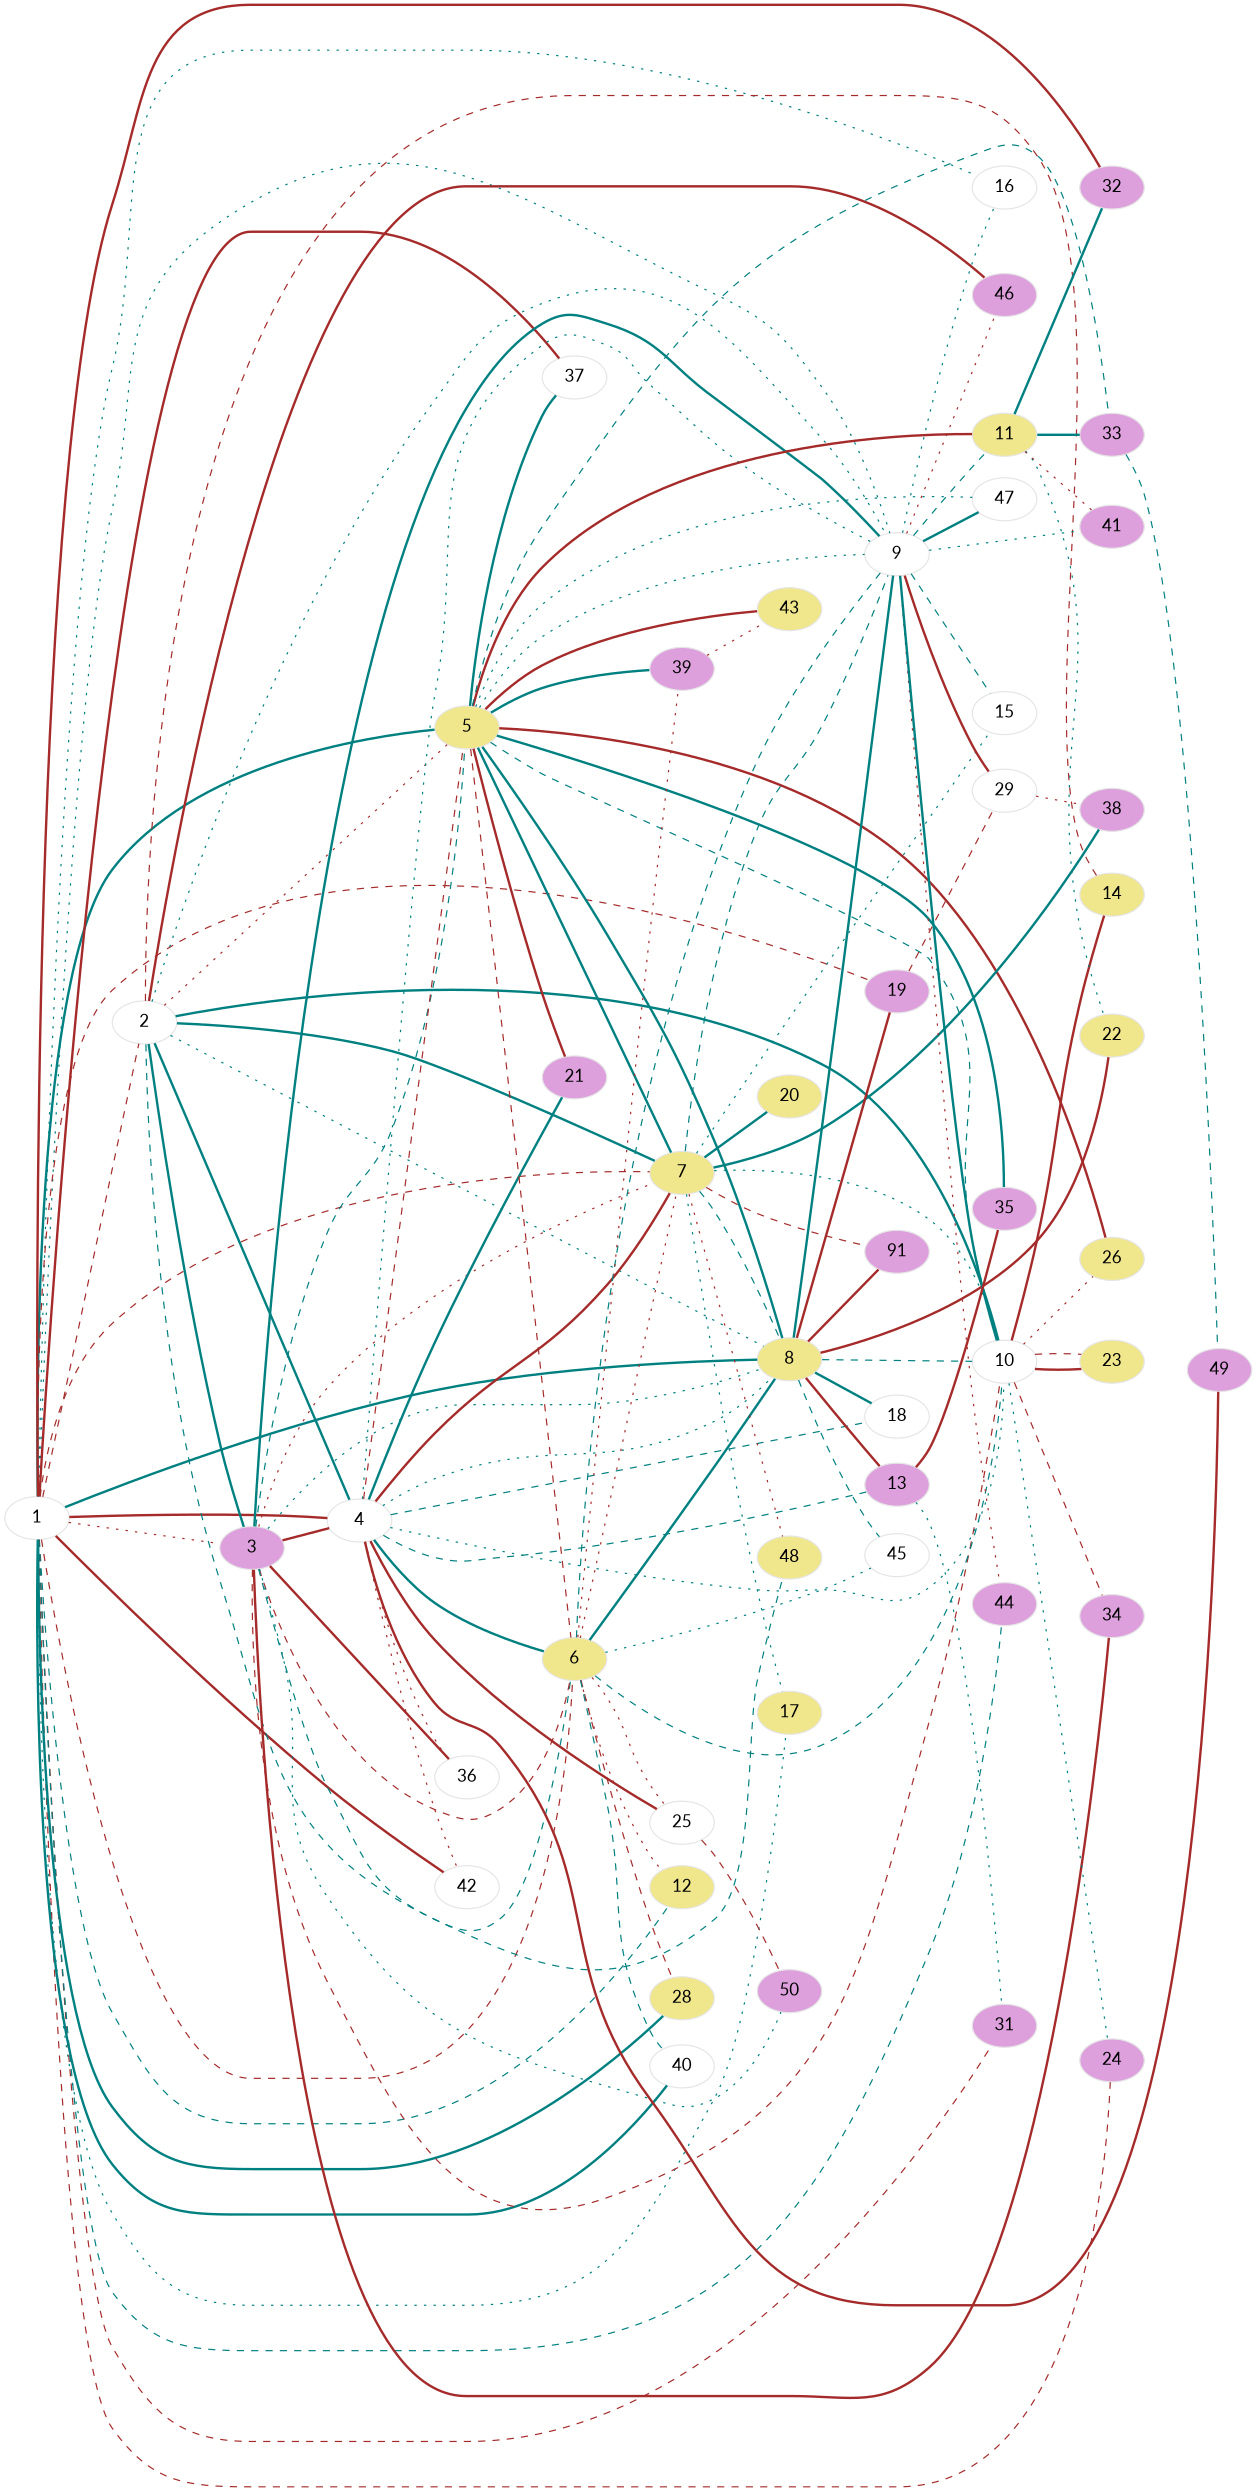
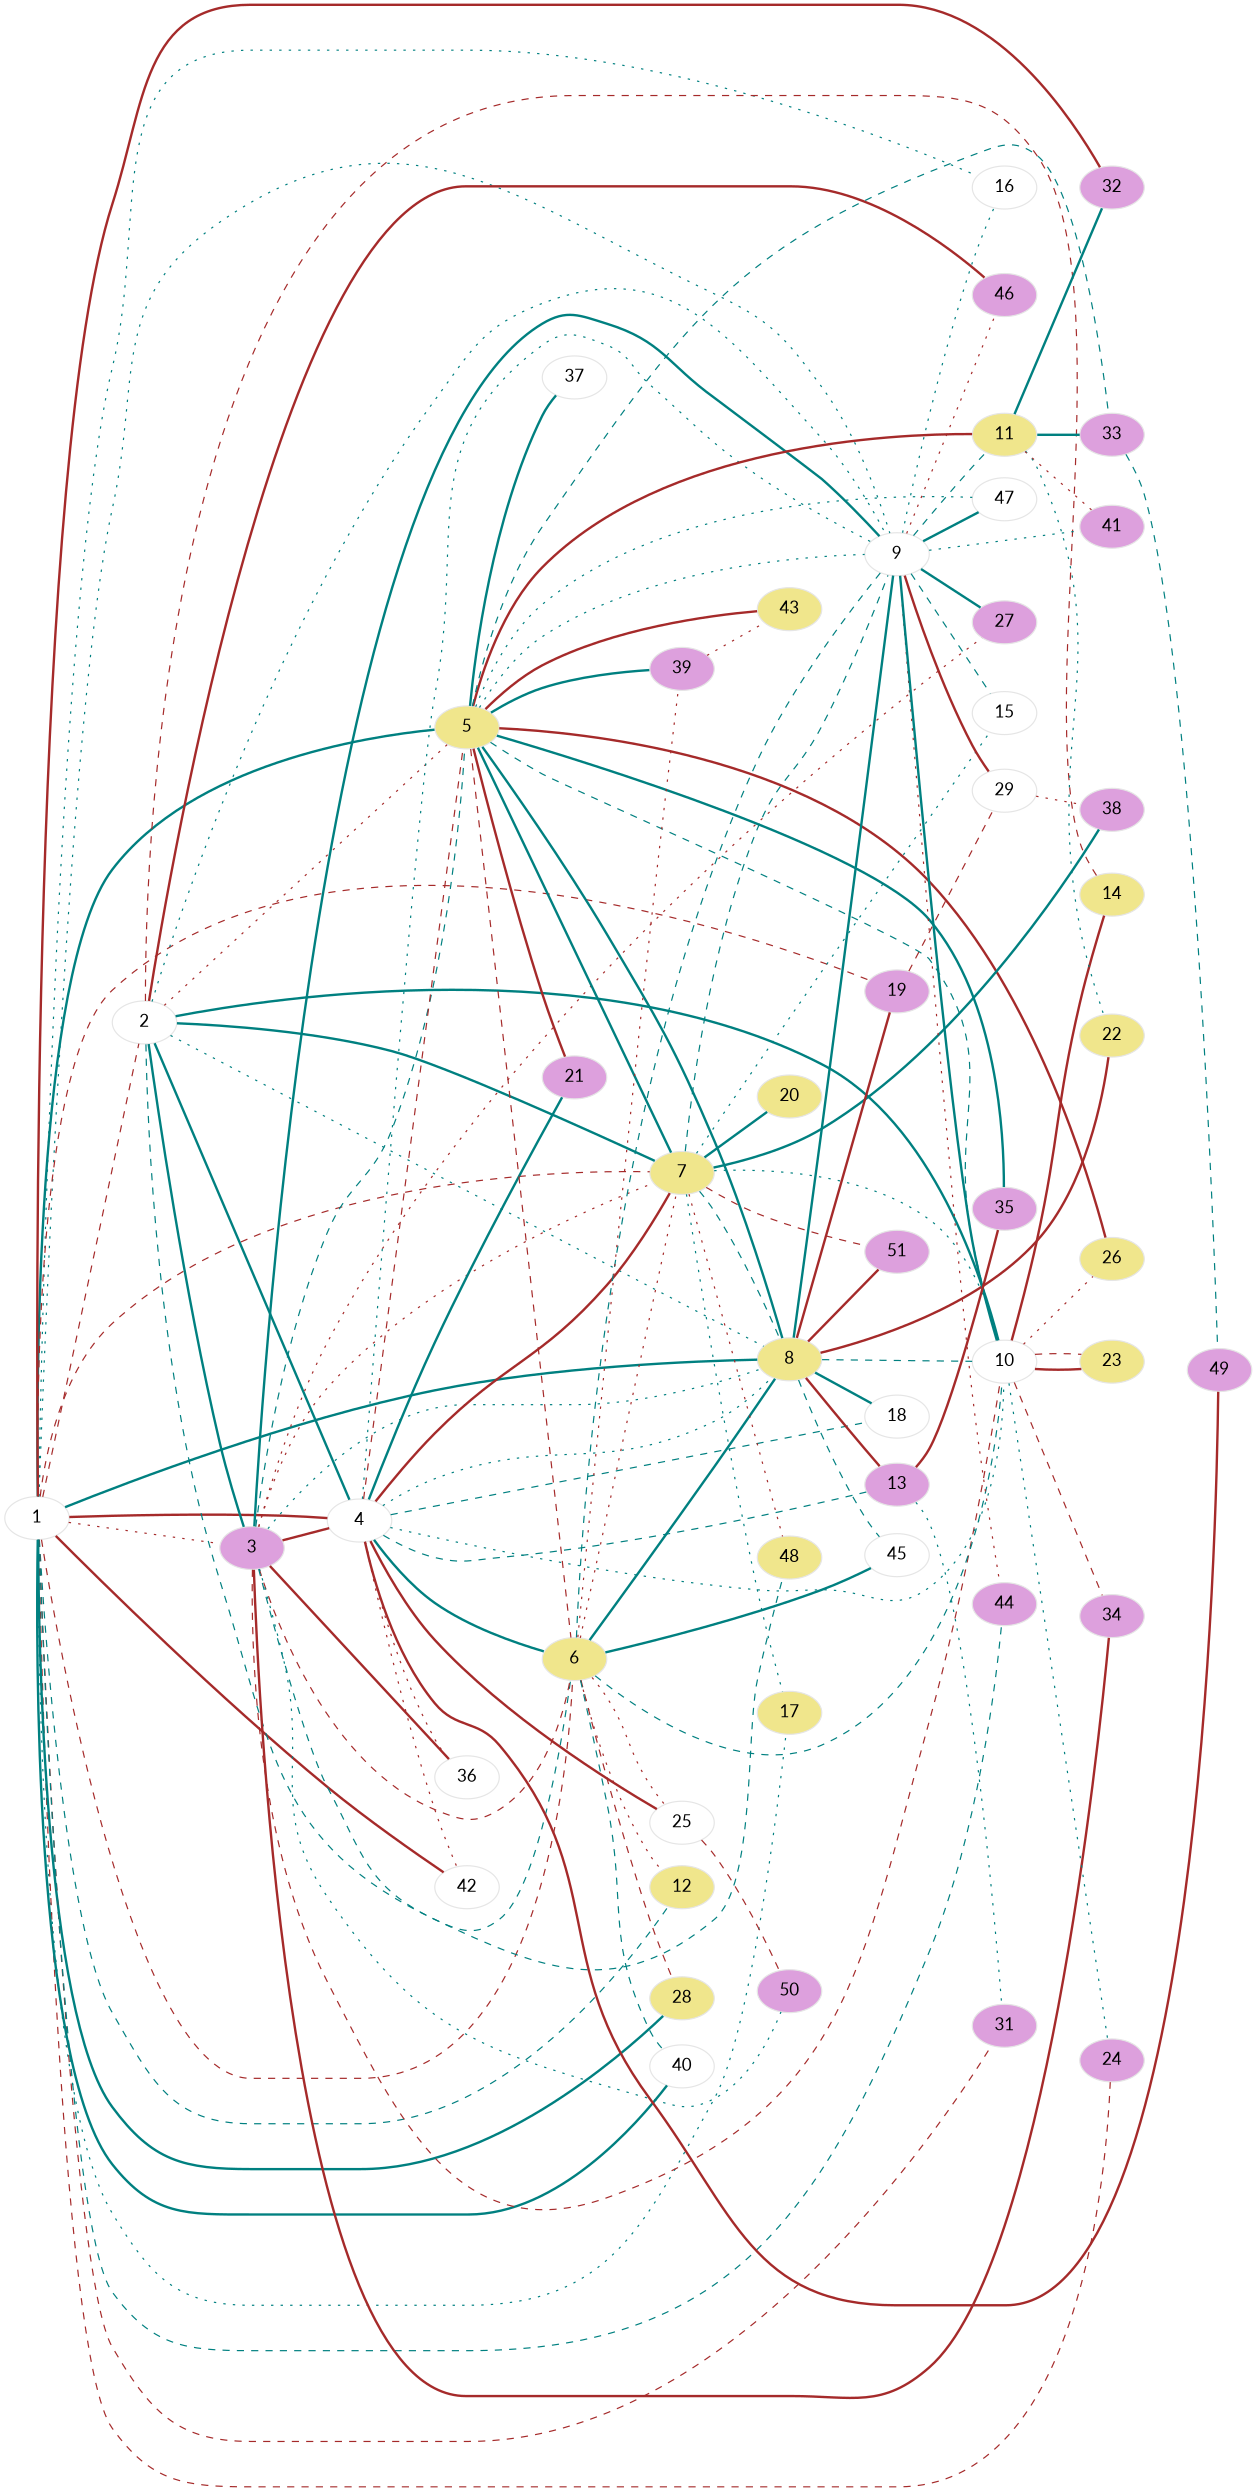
none -> (1005, 622)
(116, 675) -> none
(897, 1252) -> (897, 1252)
(740, 1617) -> (740, 1617)
